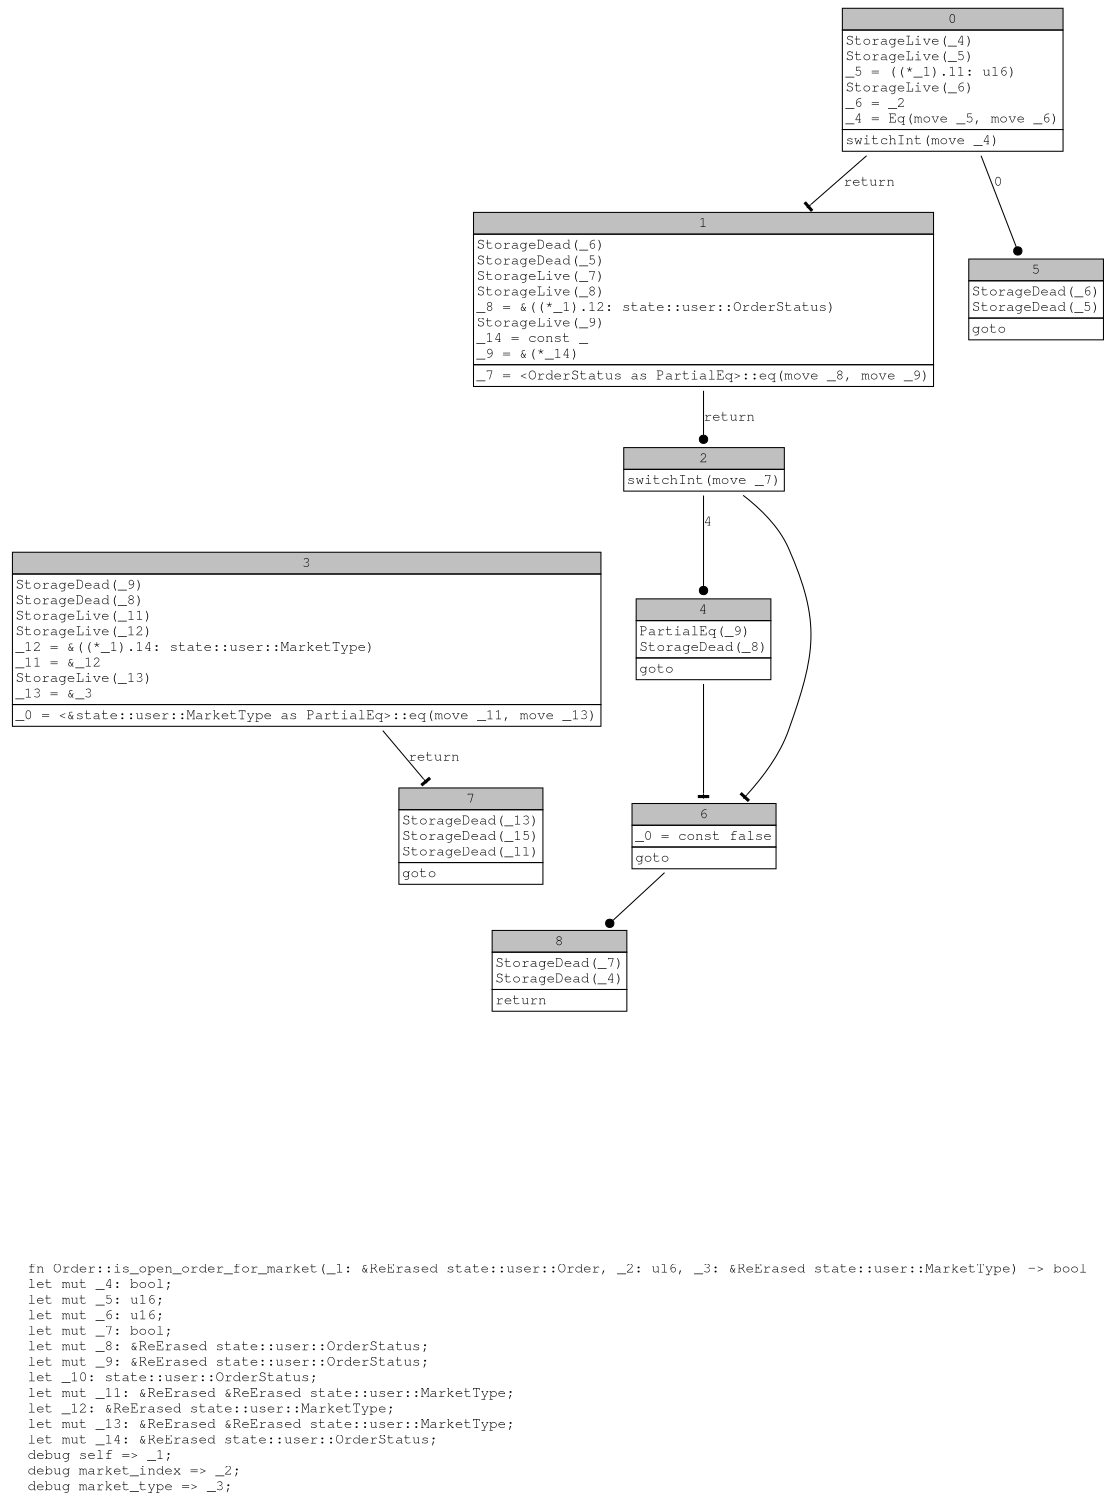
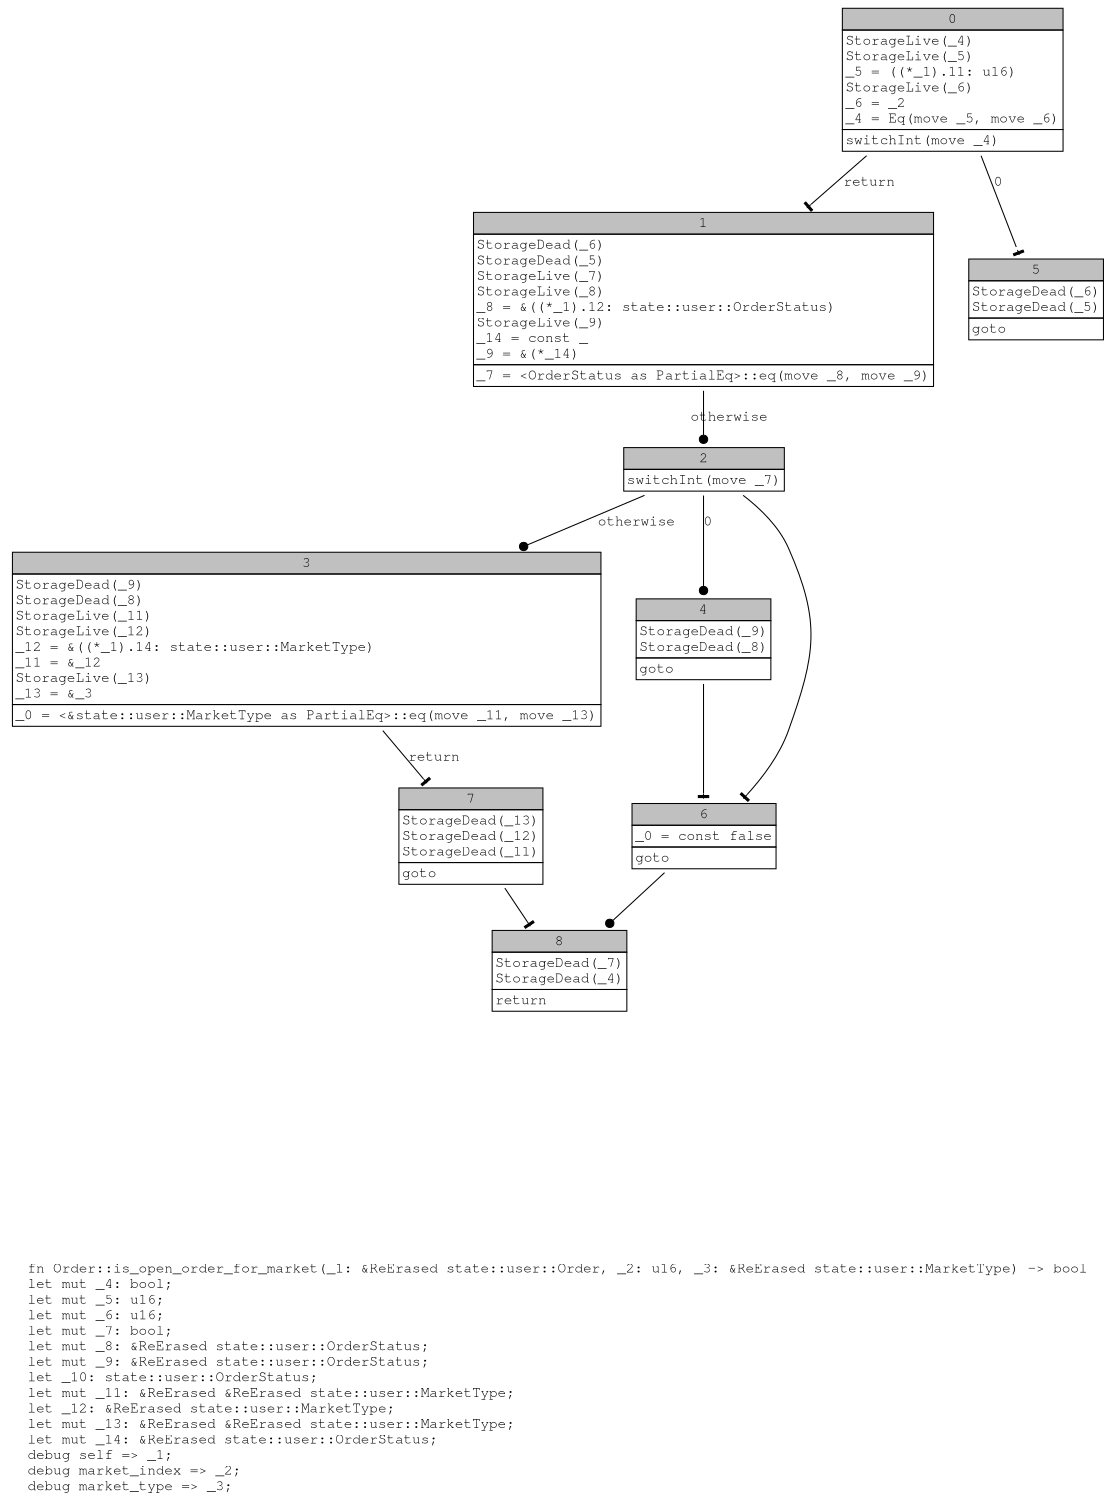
(999, 201) -> (999, 201)
(729, 417) -> (729, 417)
none -> (586, 520)
(708, 522) -> (708, 522)
(695, 631) -> (704, 631)
(471, 836) -> (471, 836)
none -> (516, 905)
